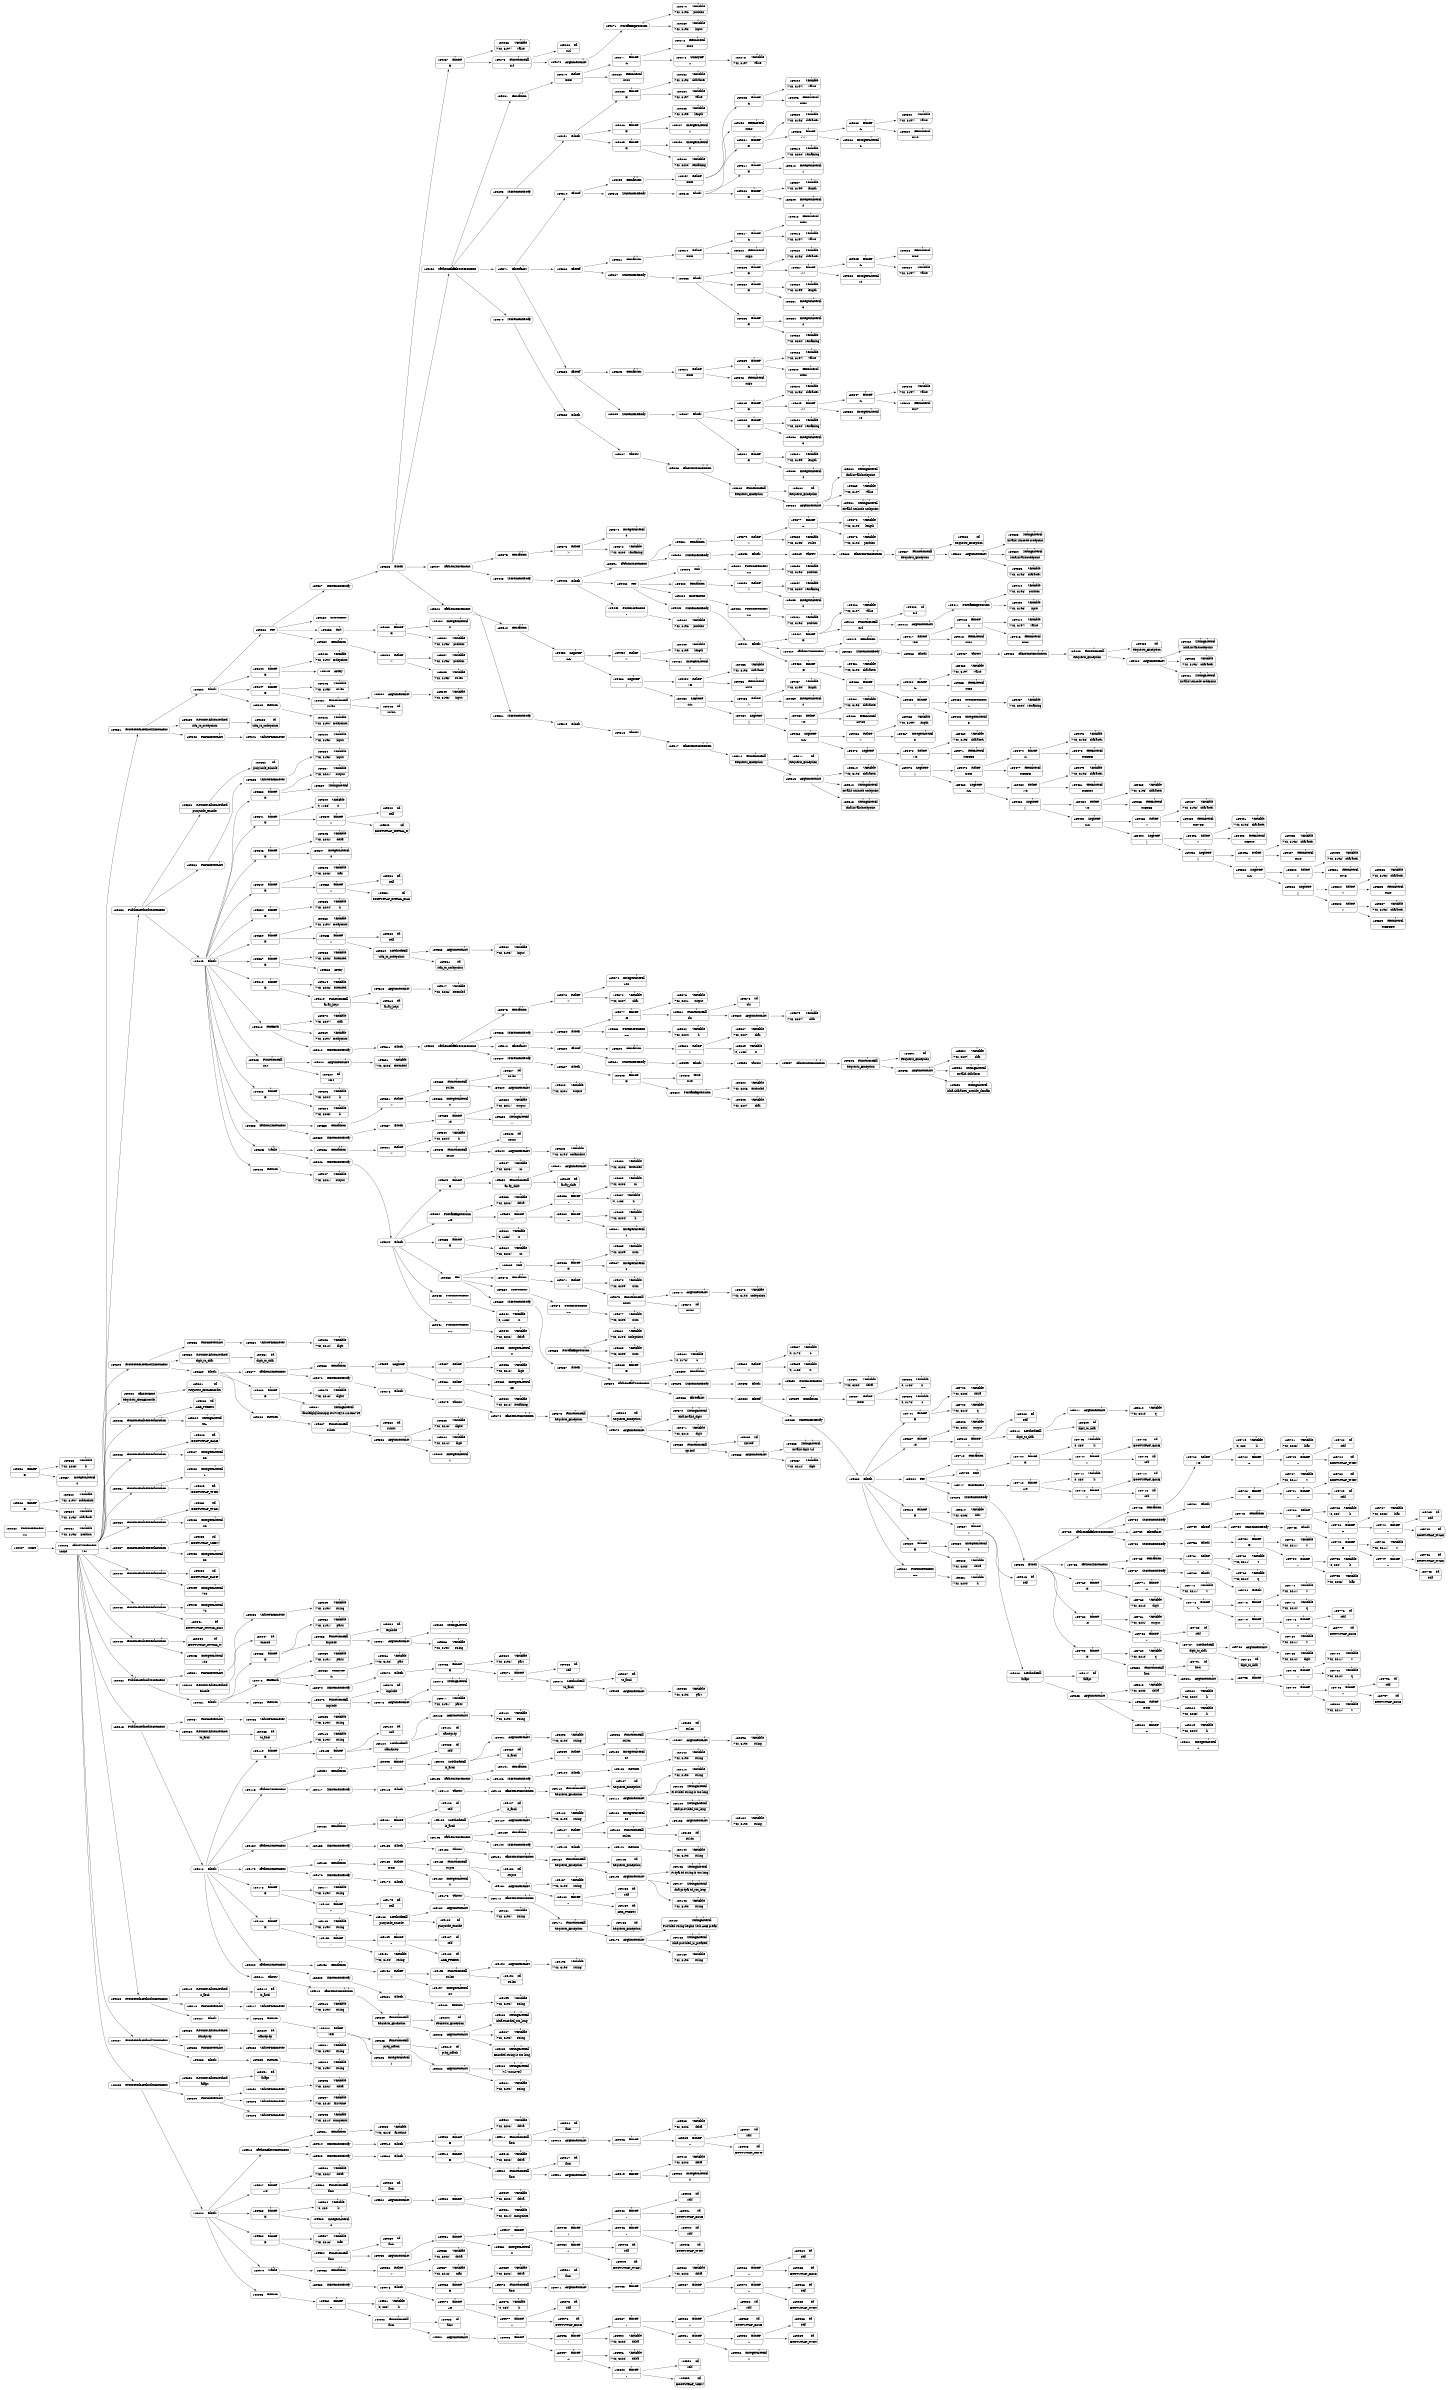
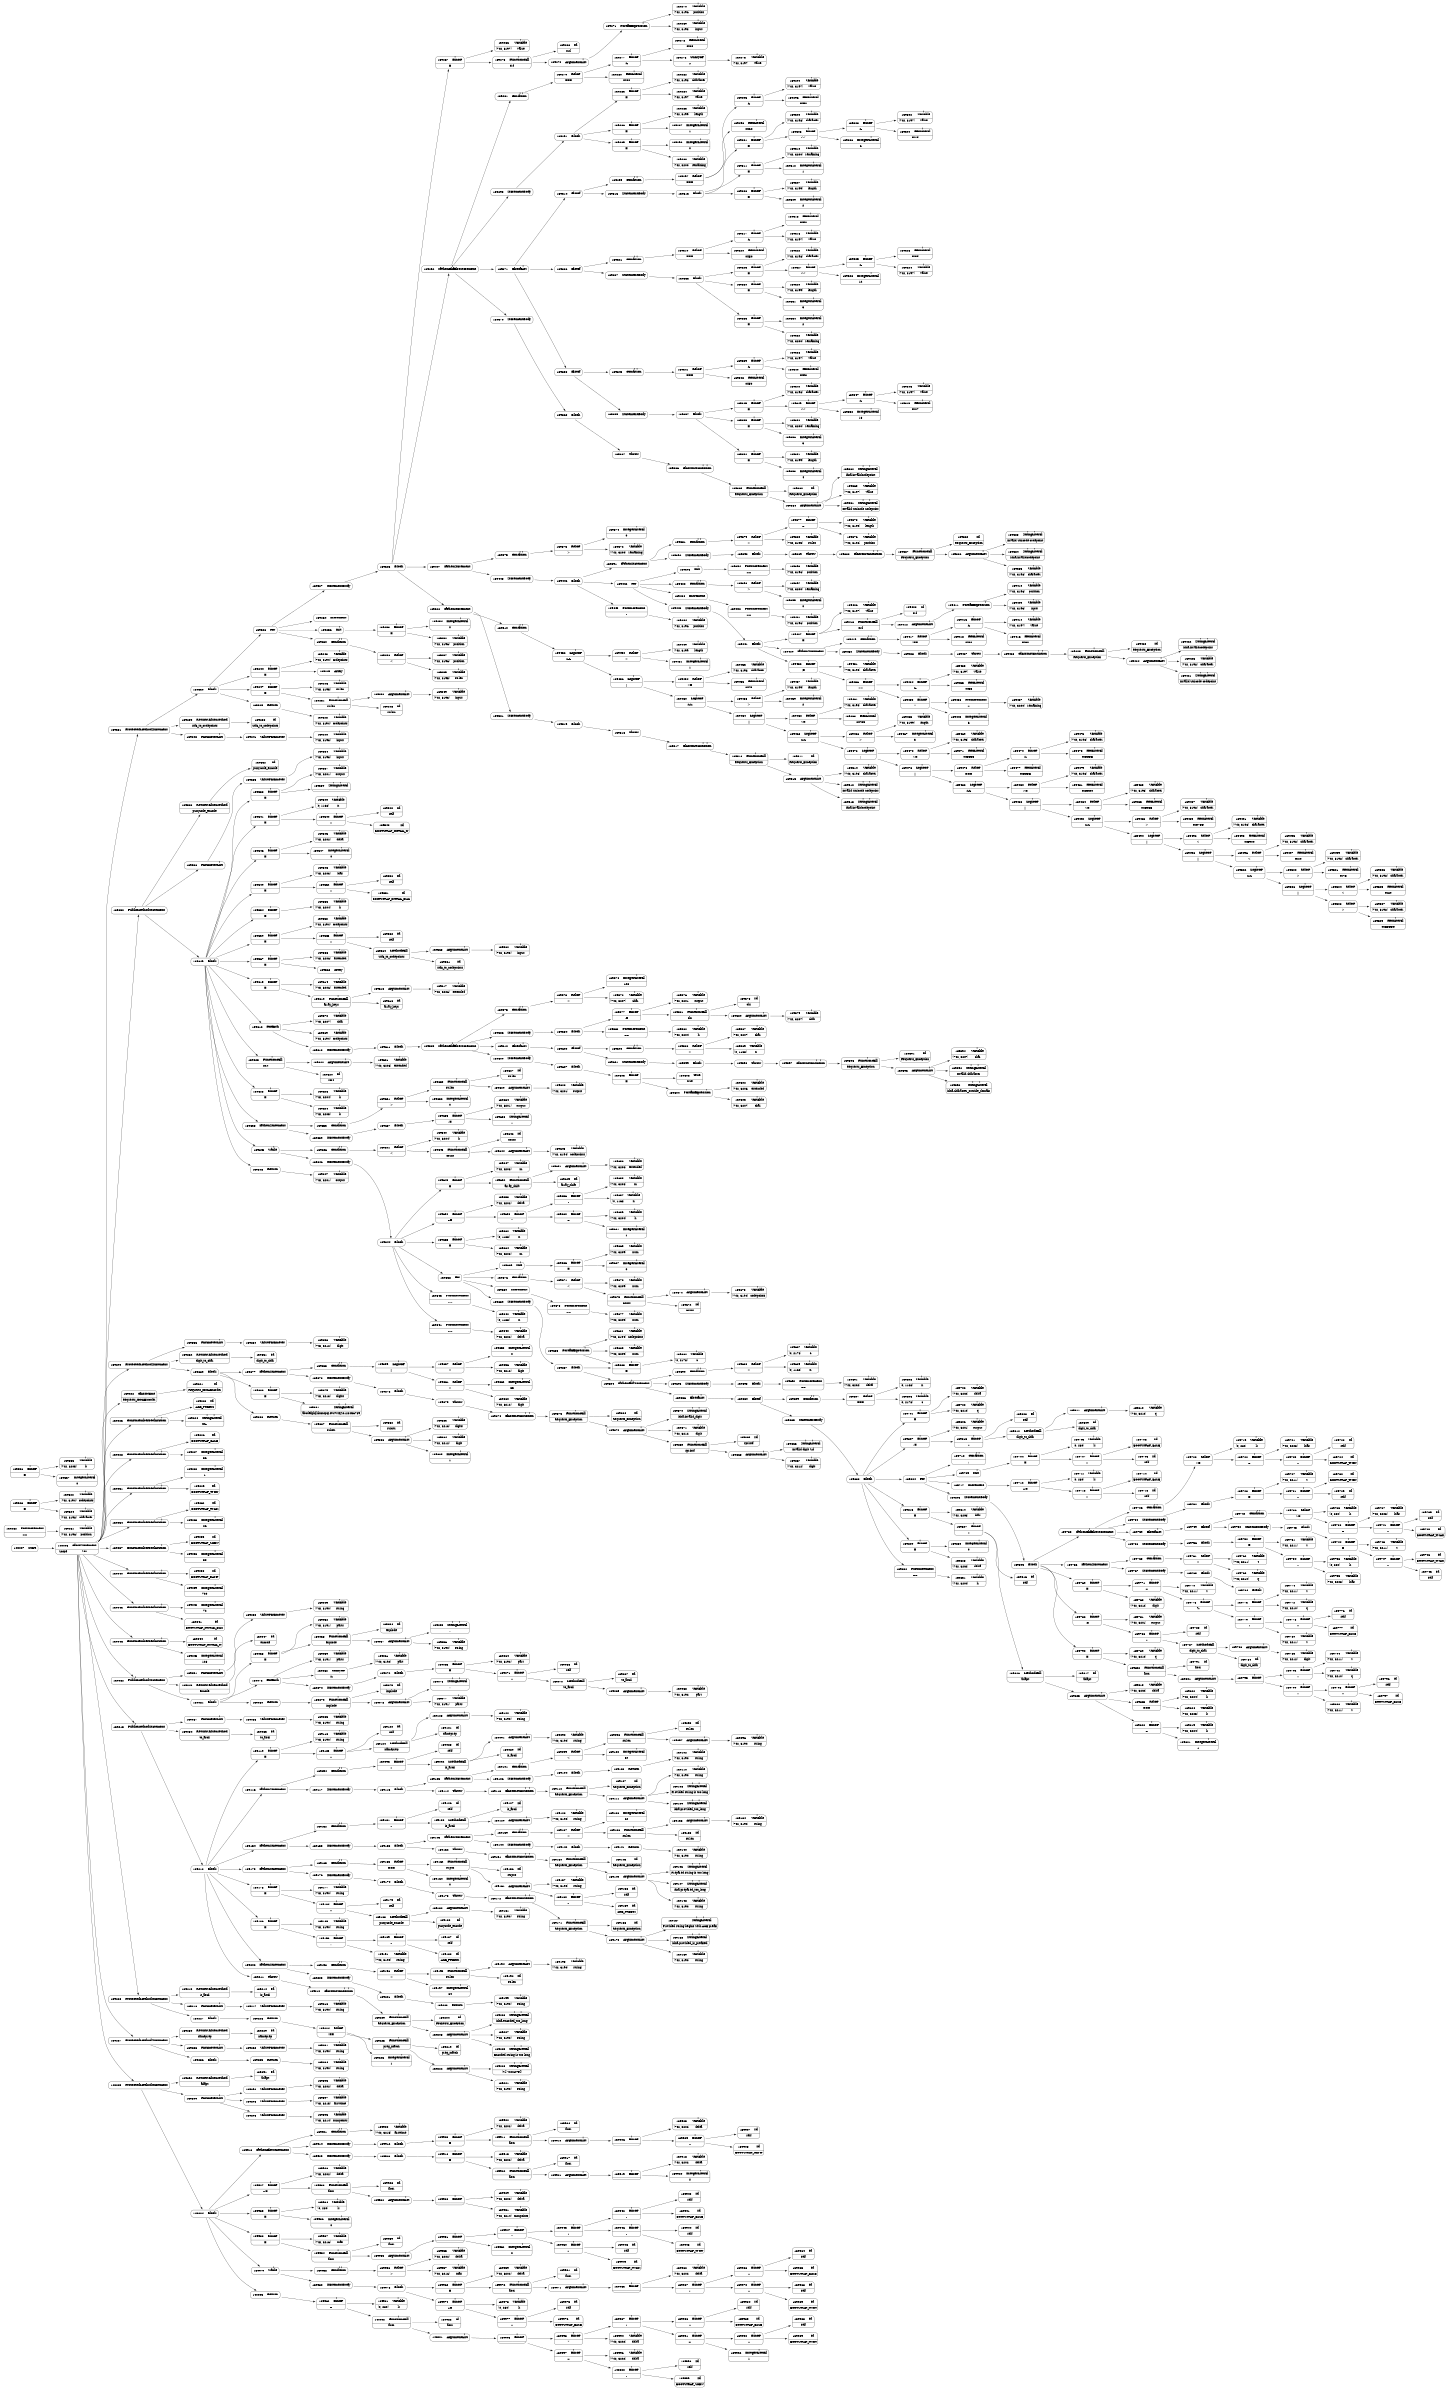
(457, 1214) -> (457, 1214)
(521, 1405) -> (521, 1405)
